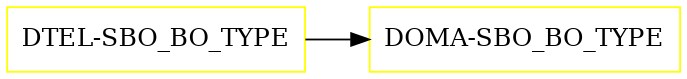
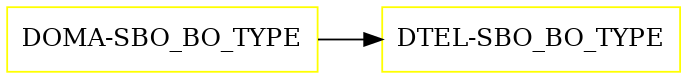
(328, 39) -> (341, 39)
